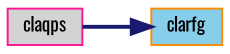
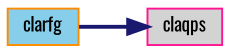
(107, 27) -> (104, 27)
